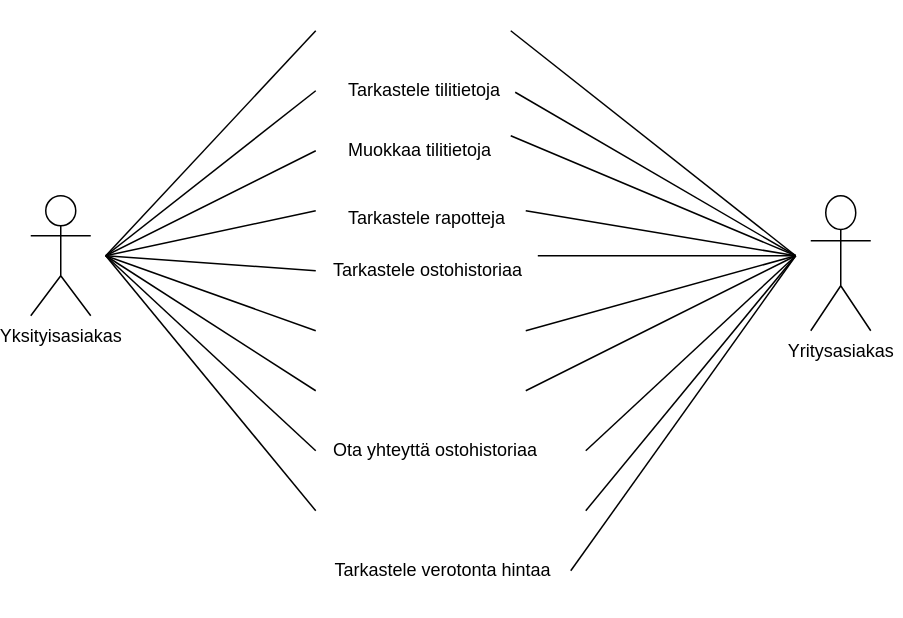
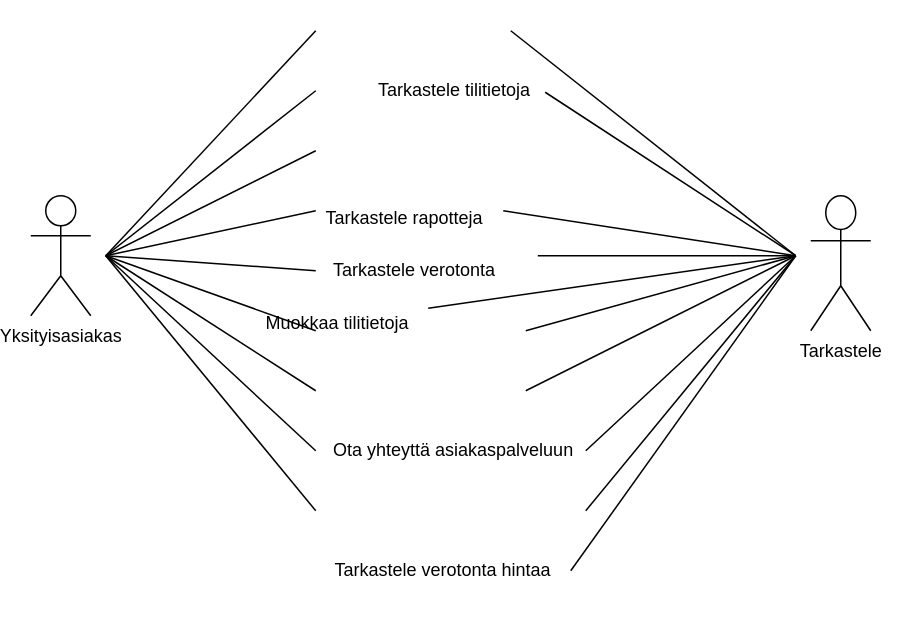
(428, 91) -> (458, 91)
(428, 151) -> (346, 323)
(436, 218) -> (413, 218)
(445, 271) -> (430, 271)
(842, 352) -> (842, 352)
(455, 451) -> (468, 451)
